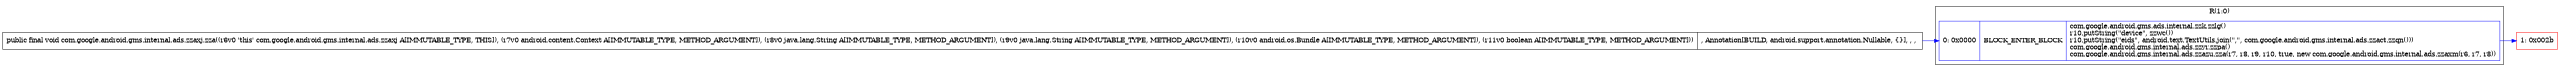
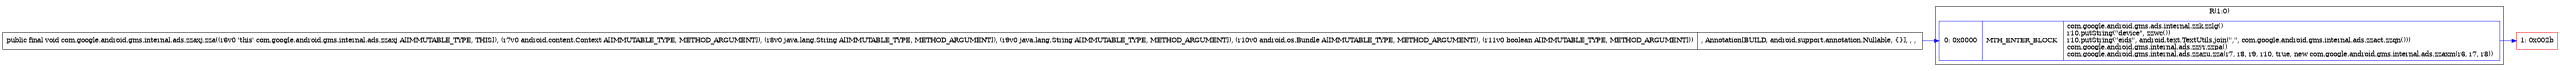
(2023, 41) -> (2022, 41)
